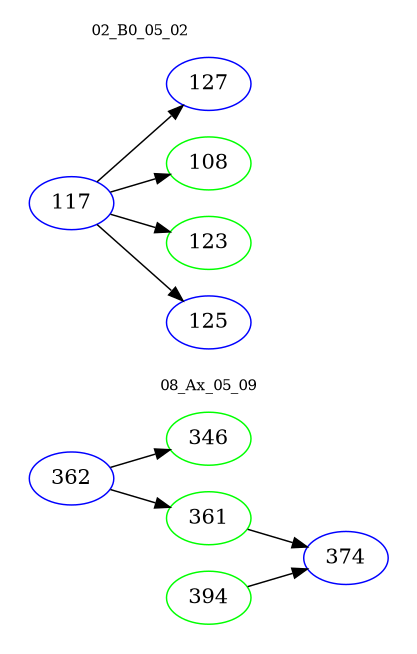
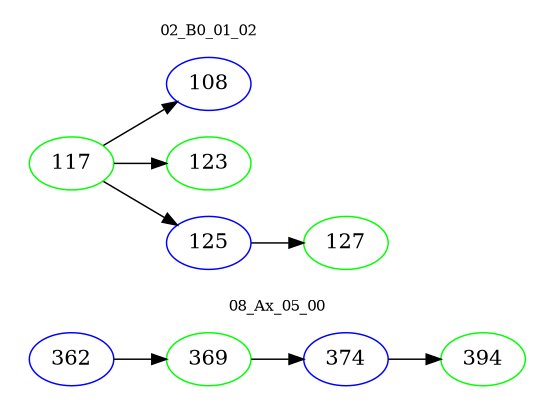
(140, 32) -> (209, 32)
(209, 84) -> (346, 243)
(134, 149) -> (270, 243)
(209, 163) -> (209, 84)
(72, 203) -> (72, 163)
(209, 386) -> (277, 307)
(209, 439) -> none
(209, 518) -> (209, 359)
(270, 580) -> (407, 359)
